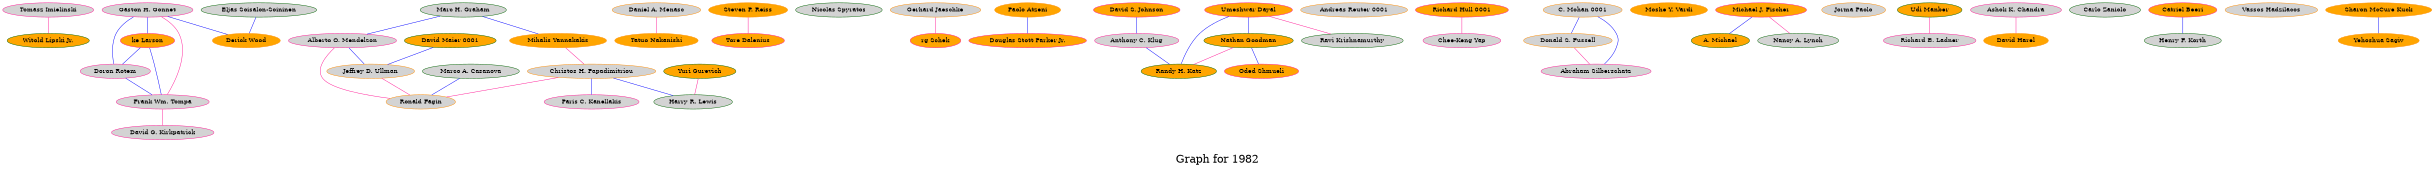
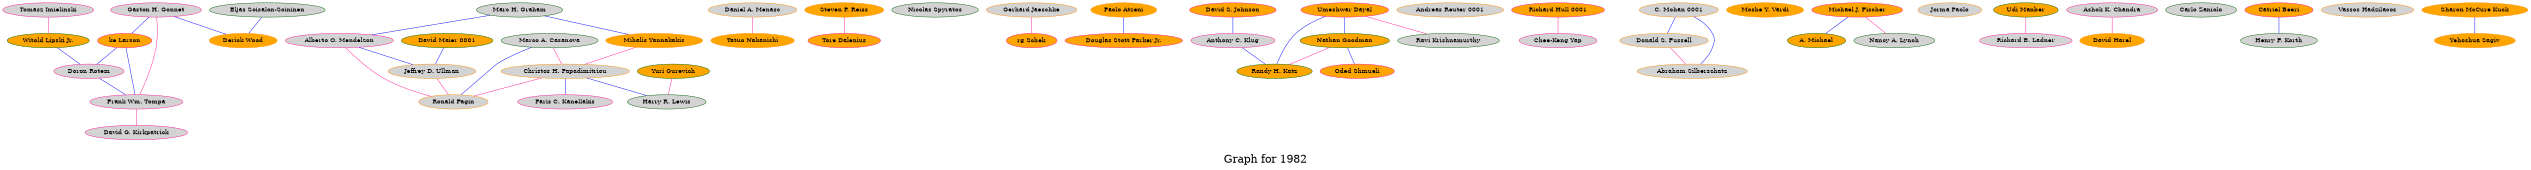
(115, 37) -> (69, 56)
none -> (557, 56)
(1596, 71) -> (1692, 71)
